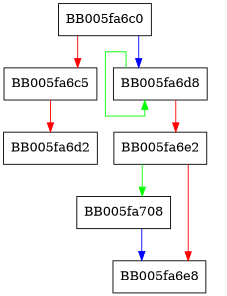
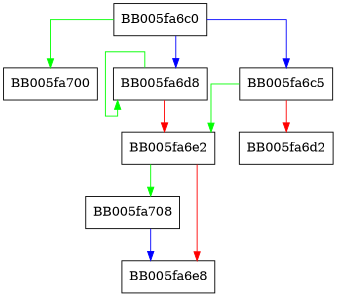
(78, 47) -> (266, 20)
none -> (50, 84)
none -> (211, 89)
